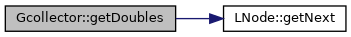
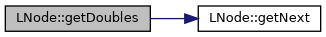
(90, 19) -> (78, 19)
